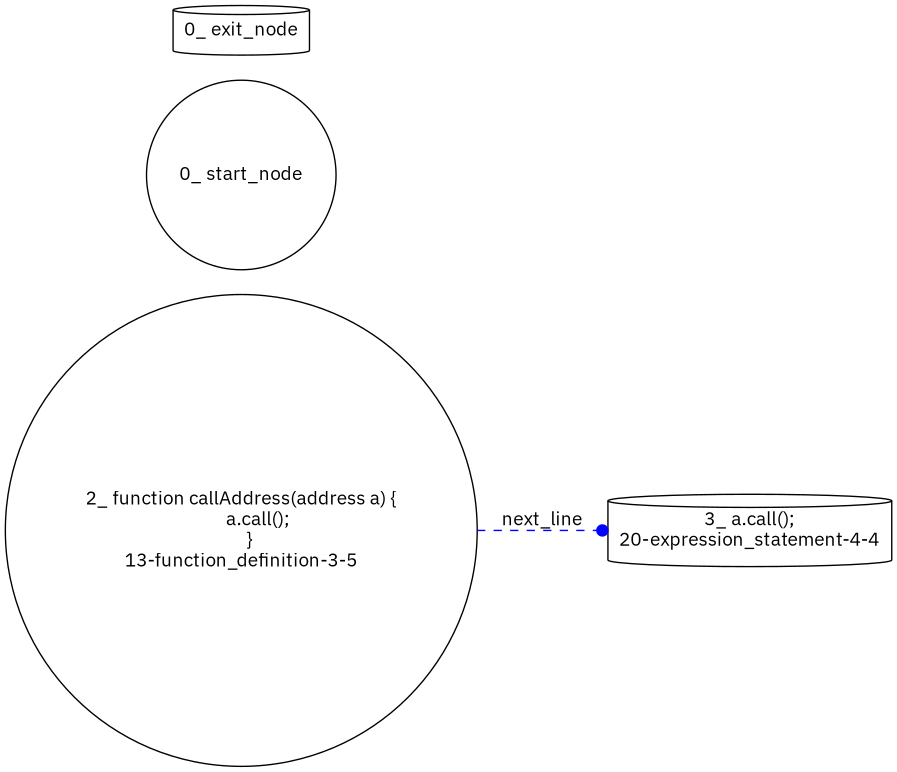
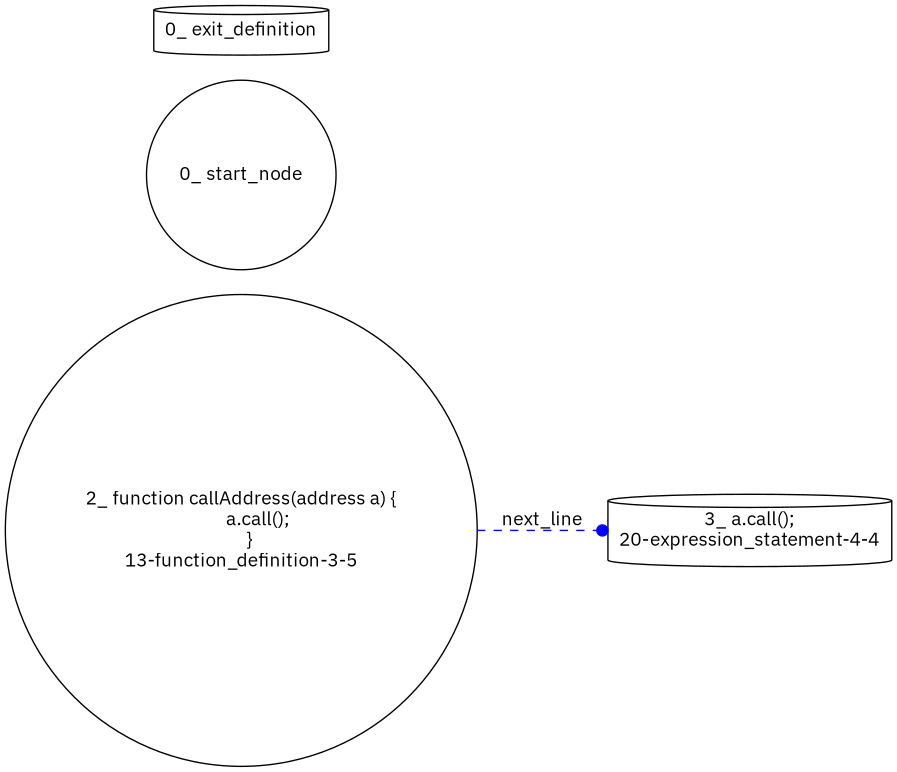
(241, 30) -> (241, 30)
